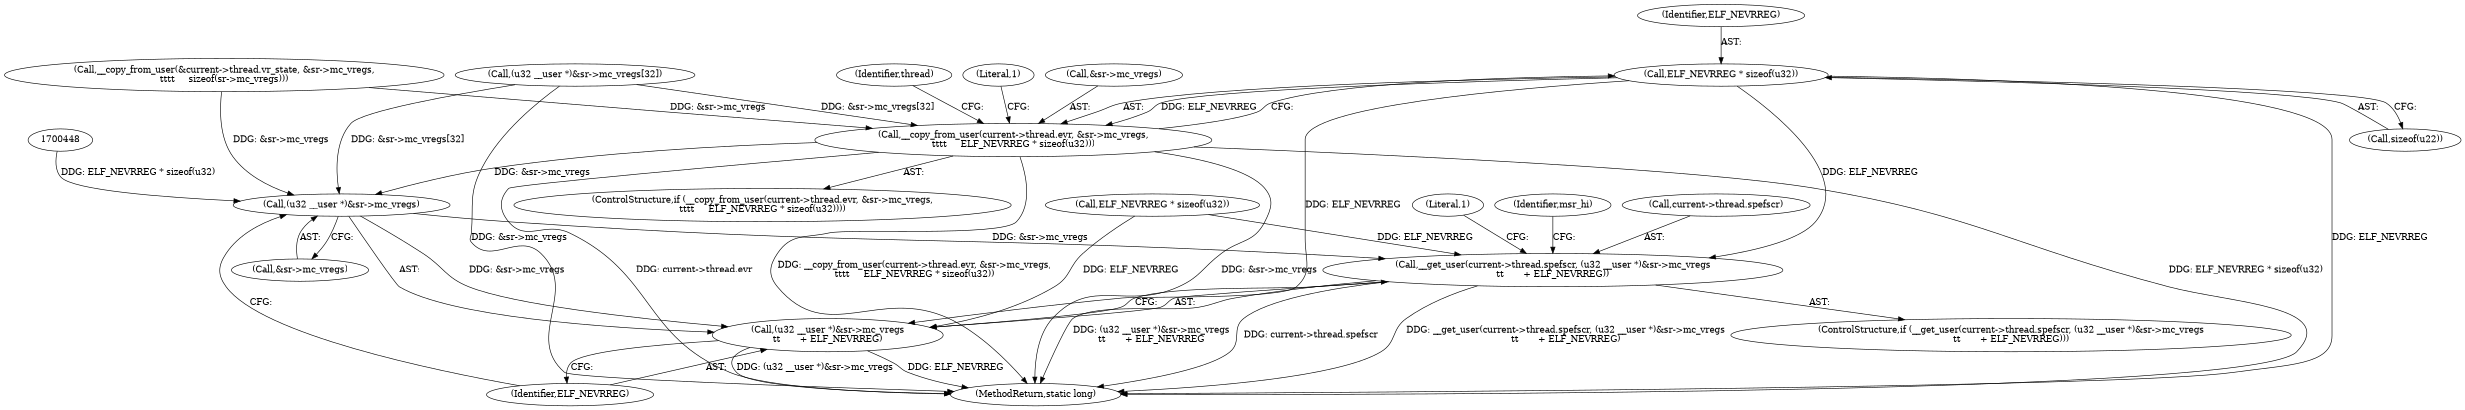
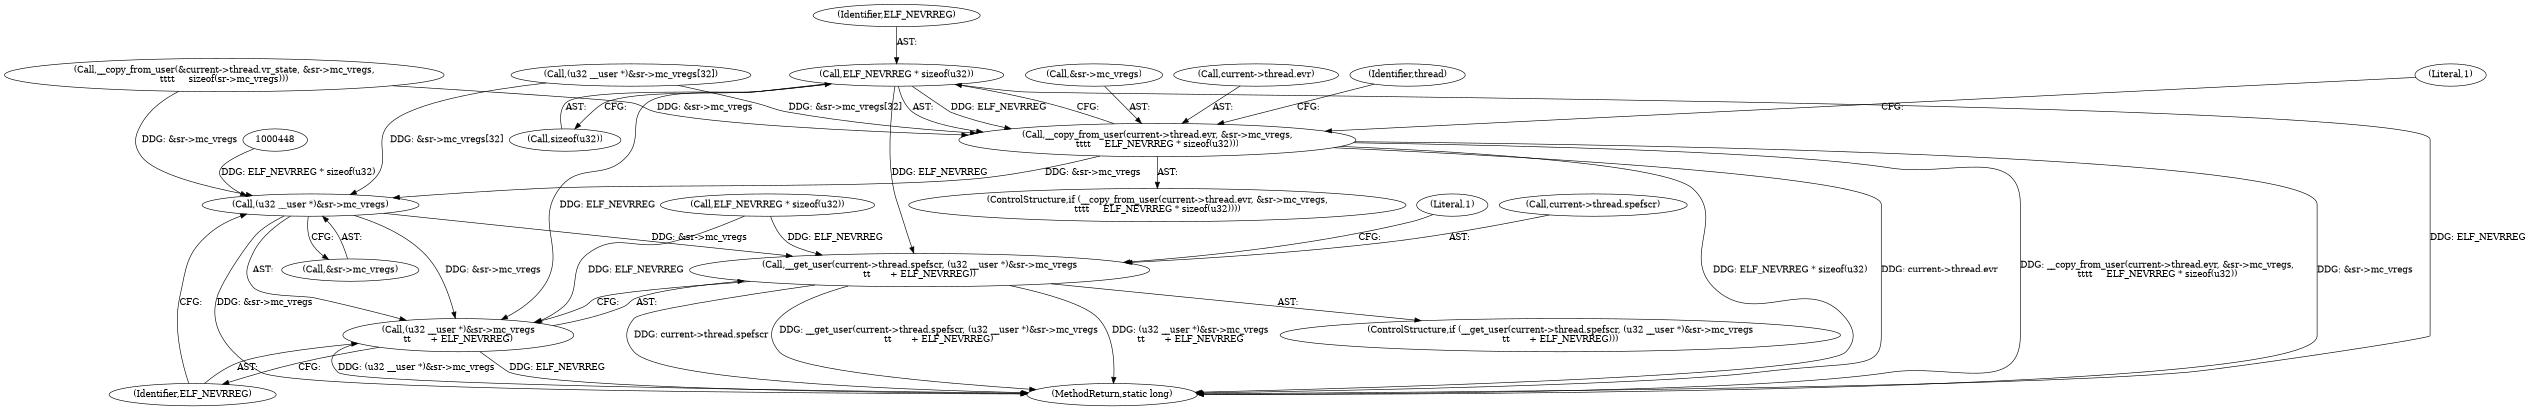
none -> (1256, 75)
(60, 140) -> (275, 140)
(2405, 140) -> (565, 140)
(1553, 205) -> none
(562, 369) -> (539, 389)
